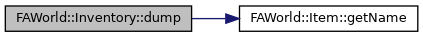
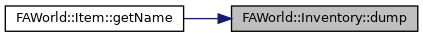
(209, 19) -> (201, 19)
